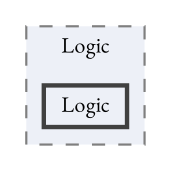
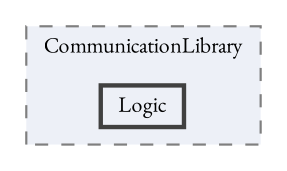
(85, 47) -> (143, 47)
